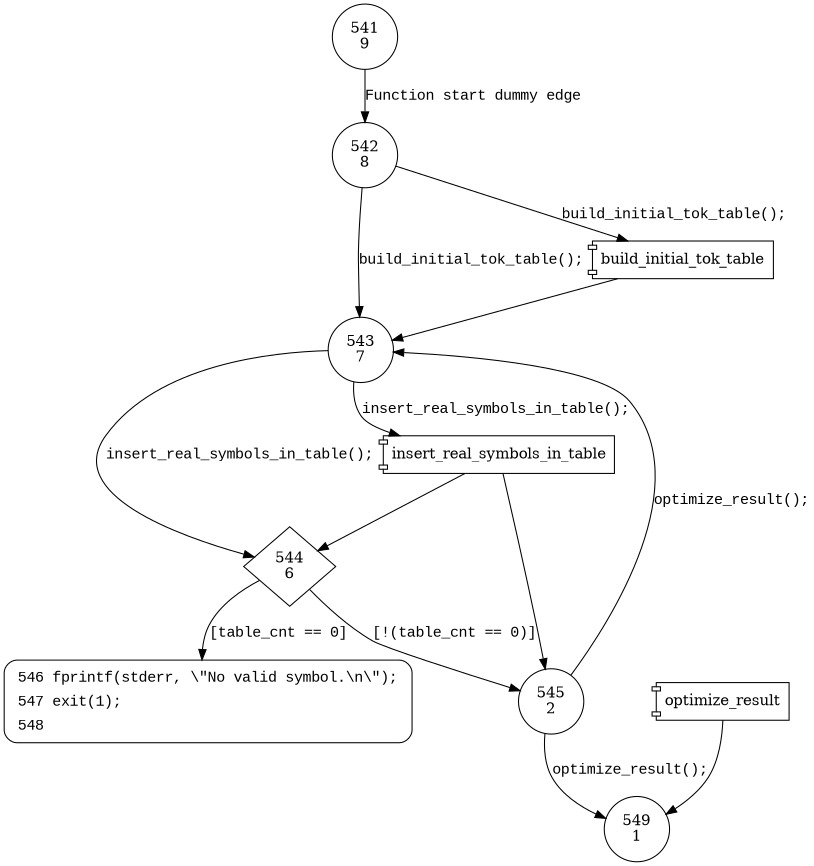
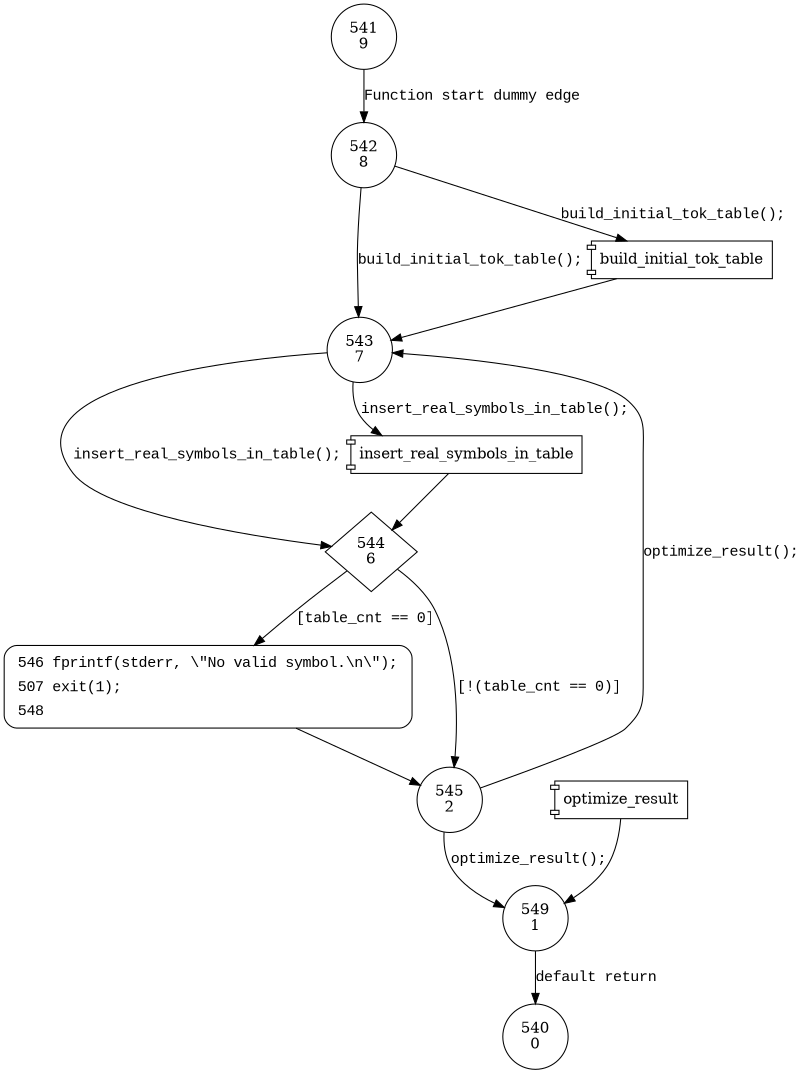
(524, 566) -> (353, 755)
(31, 701) -> (31, 687)
none -> (535, 1037)
